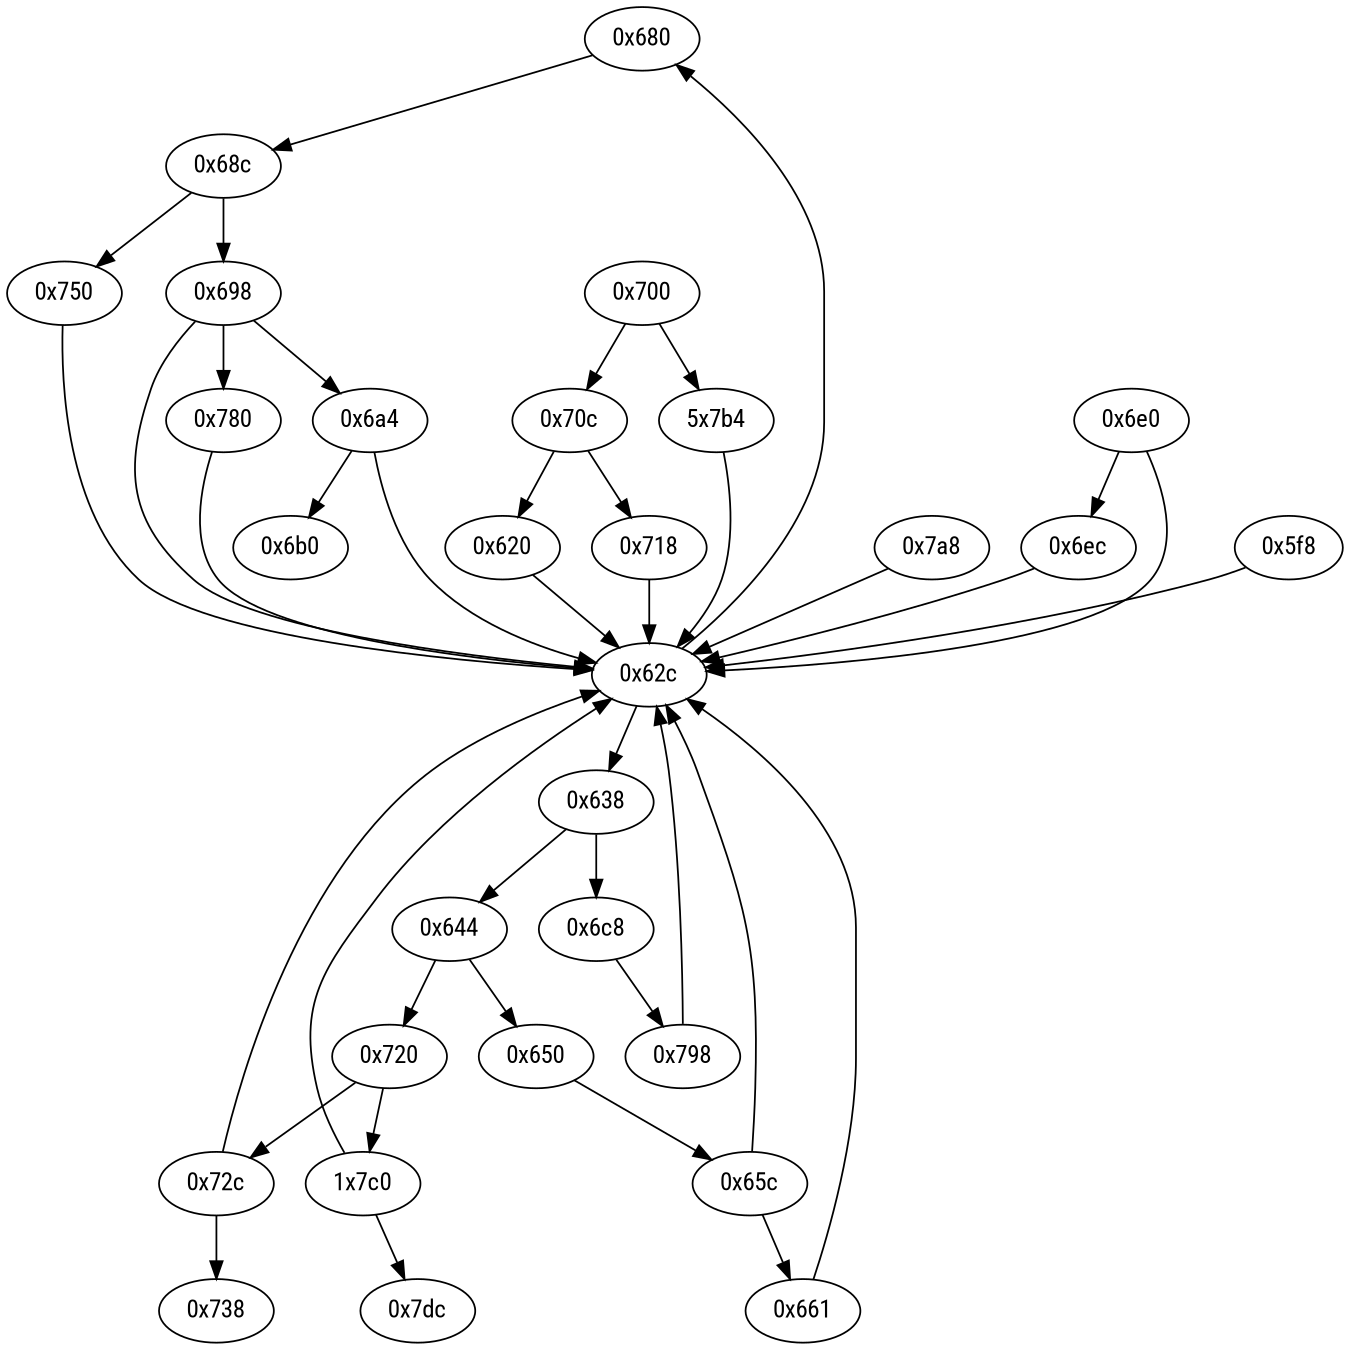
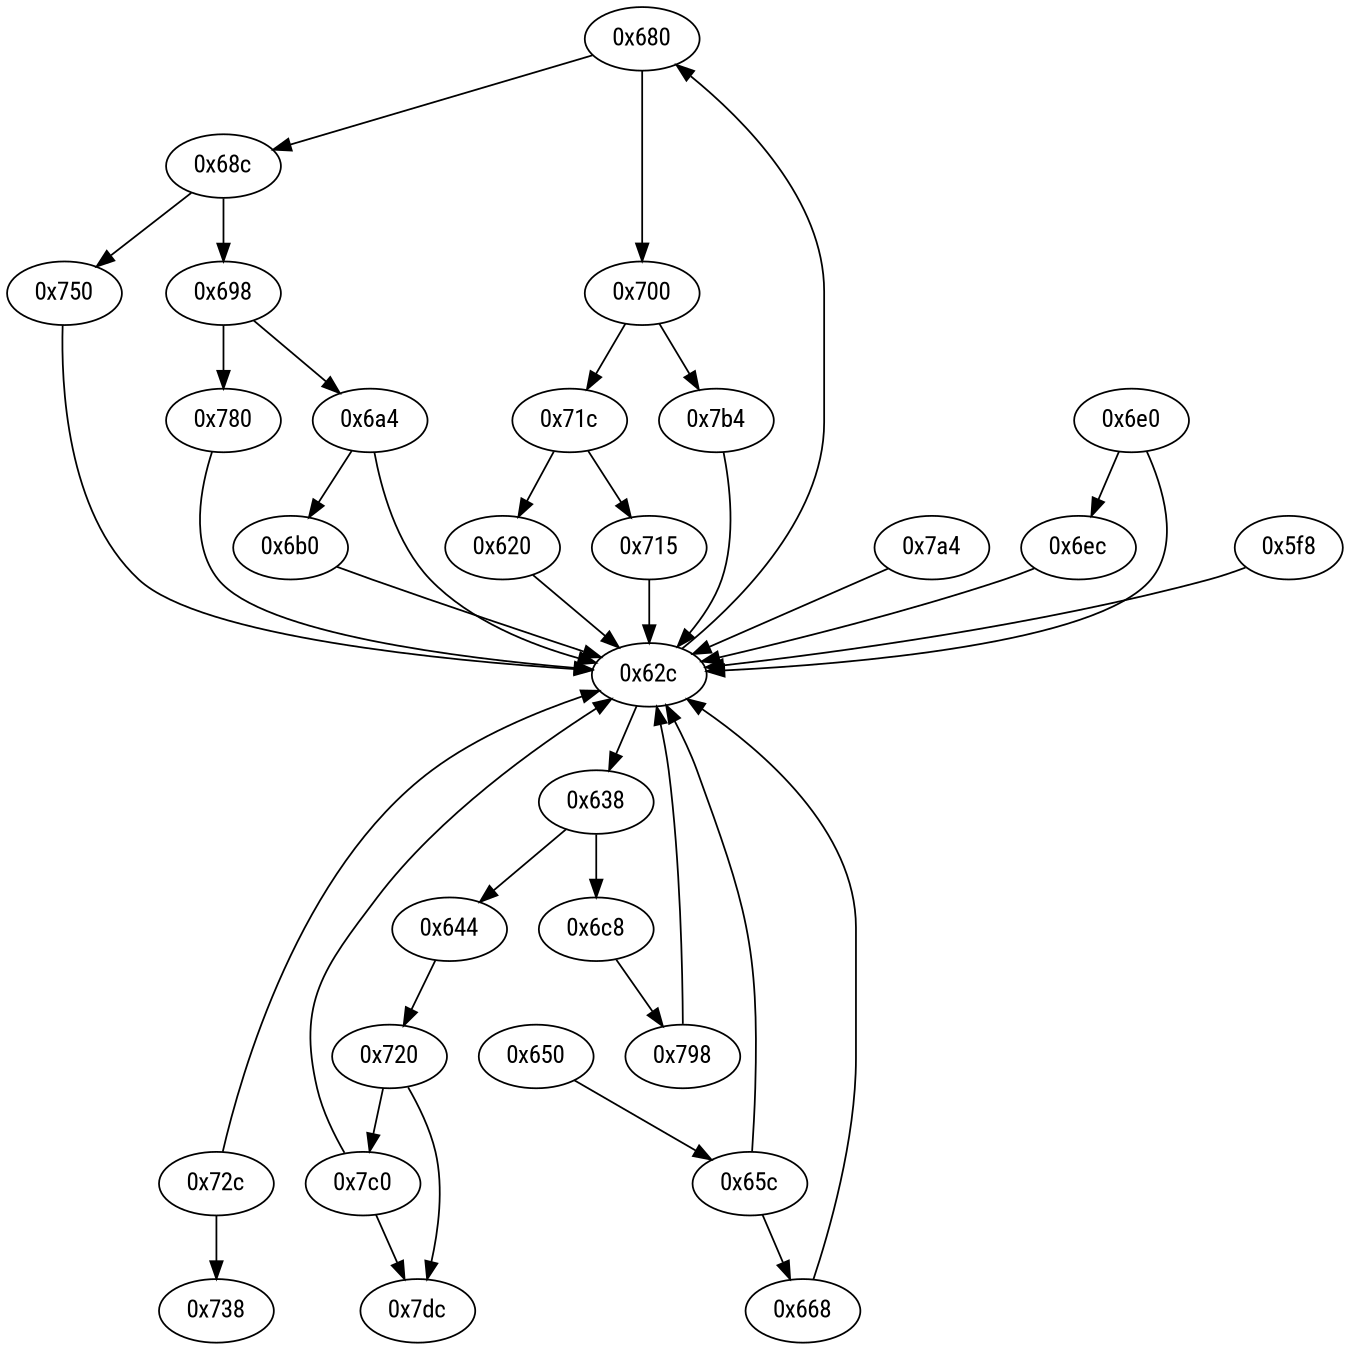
none -> (642, 157)
(570, 420) -> (570, 420)
(716, 420) -> (716, 420)
(649, 548) -> (649, 548)
(932, 548) -> (932, 548)
(222, 597) -> (435, 602)
(488, 985) -> none
(311, 1115) -> (439, 1172)
(363, 1184) -> (363, 1184)
(803, 1311) -> (803, 1311)
